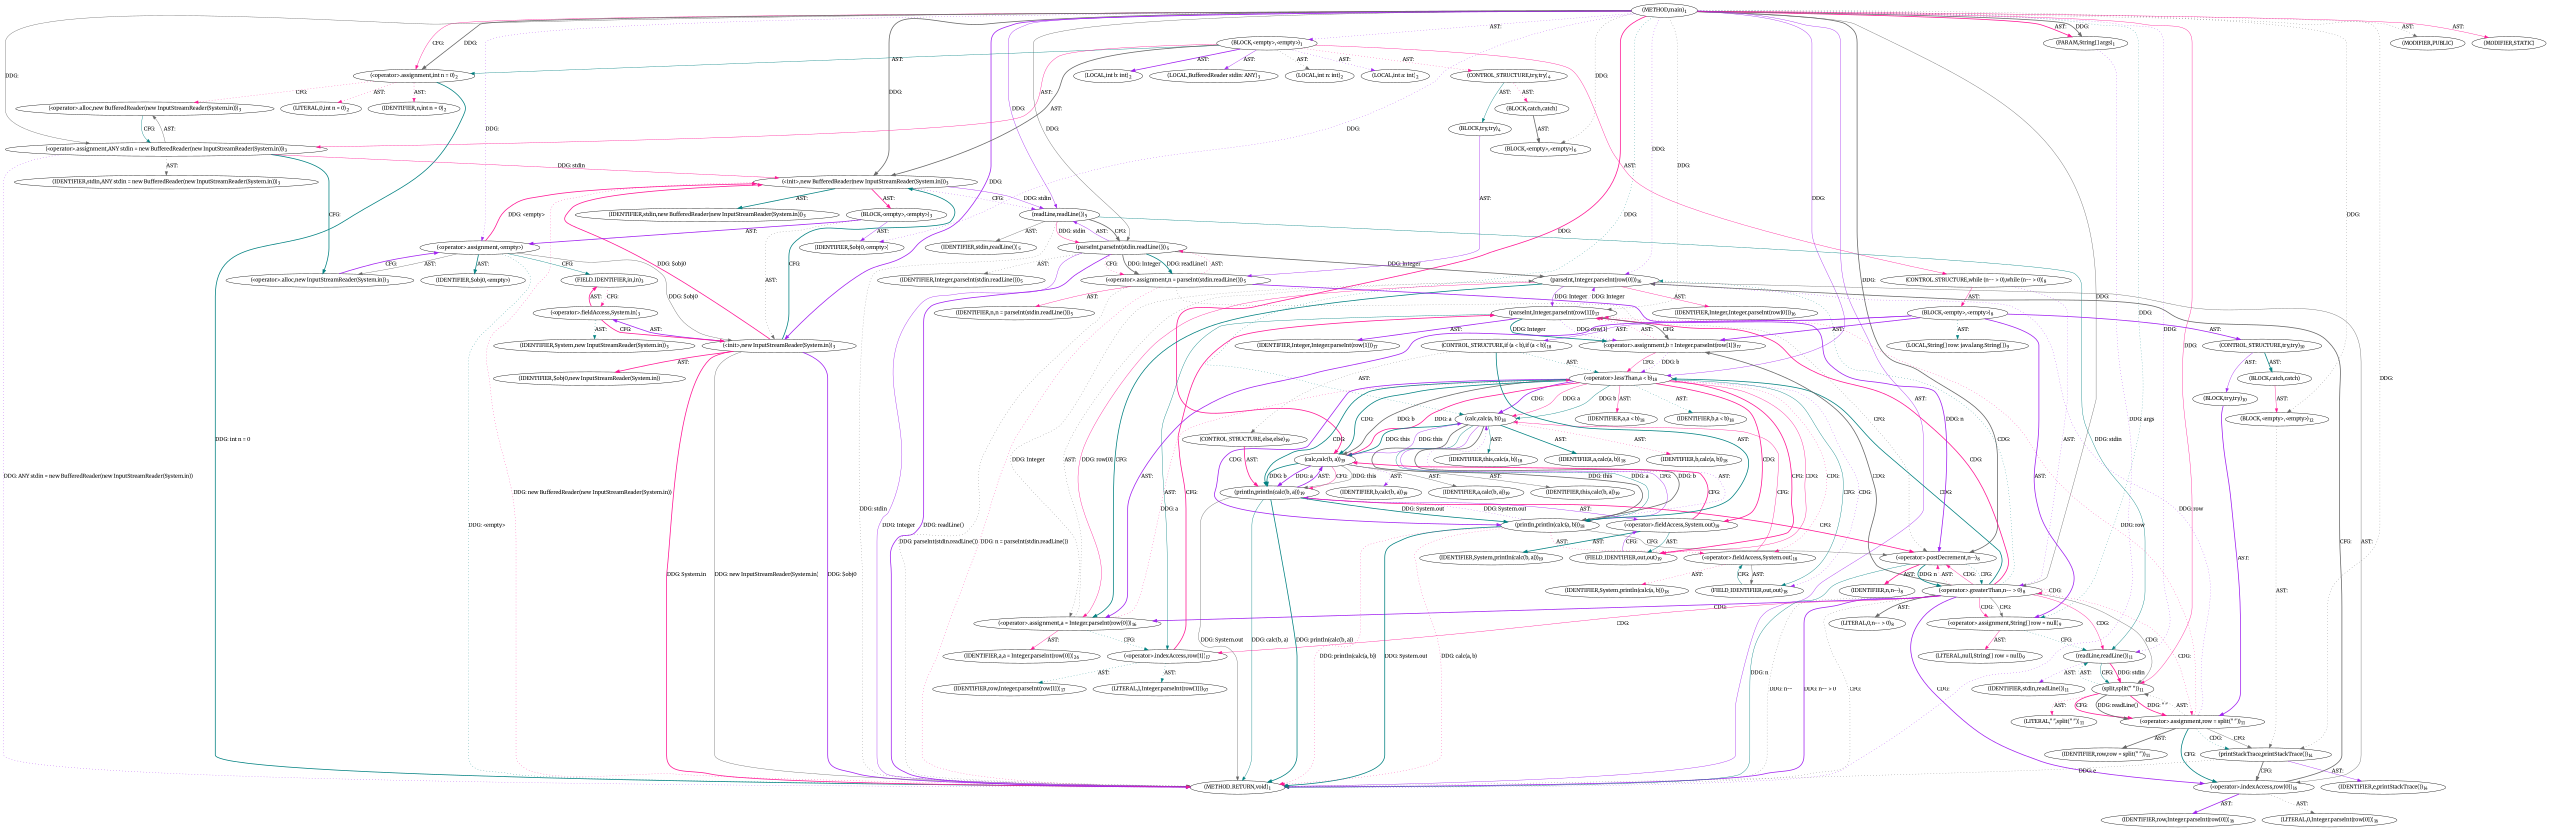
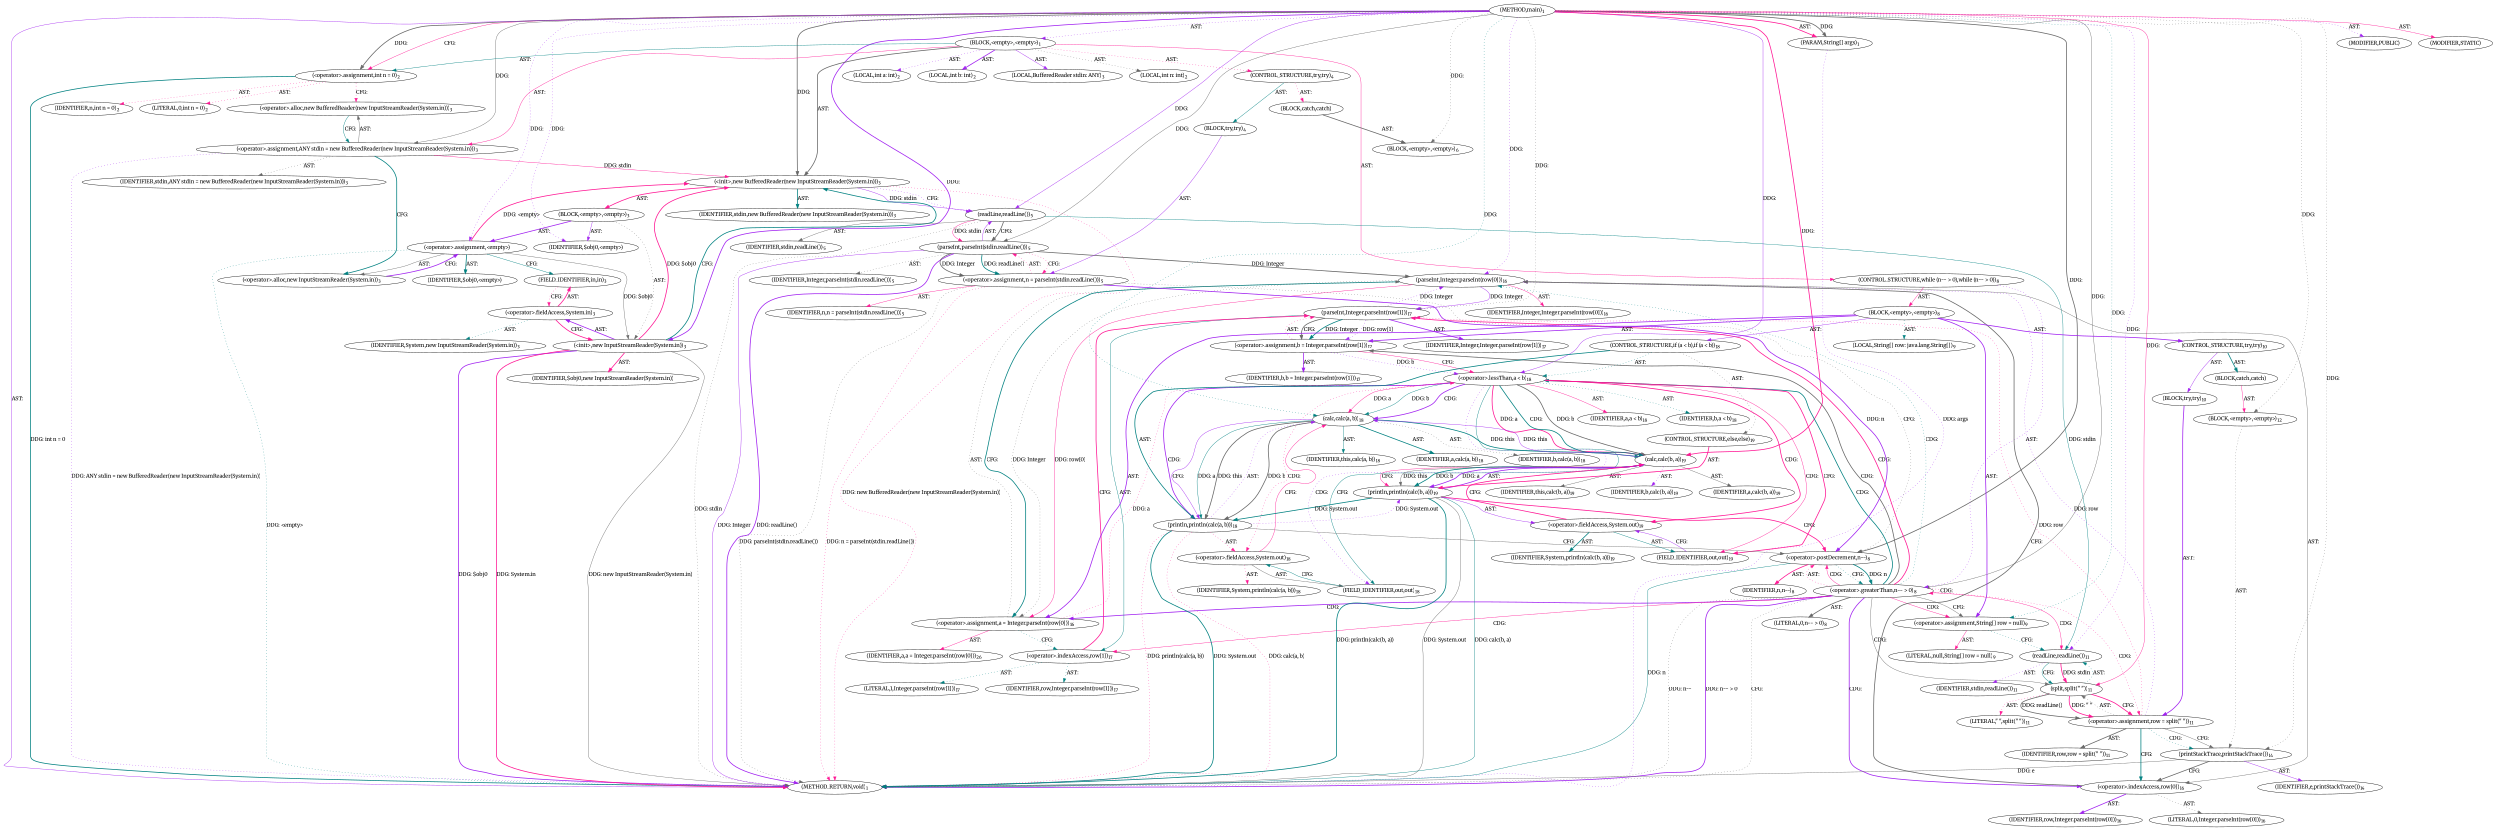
(2057, 15) -> (1959, 14)
none -> (1303, 379)
(1370, 391) -> none
(1589, 437) -> (1442, 442)
(1206, 689) -> (958, 689)
(1848, 776) -> (1469, 779)
